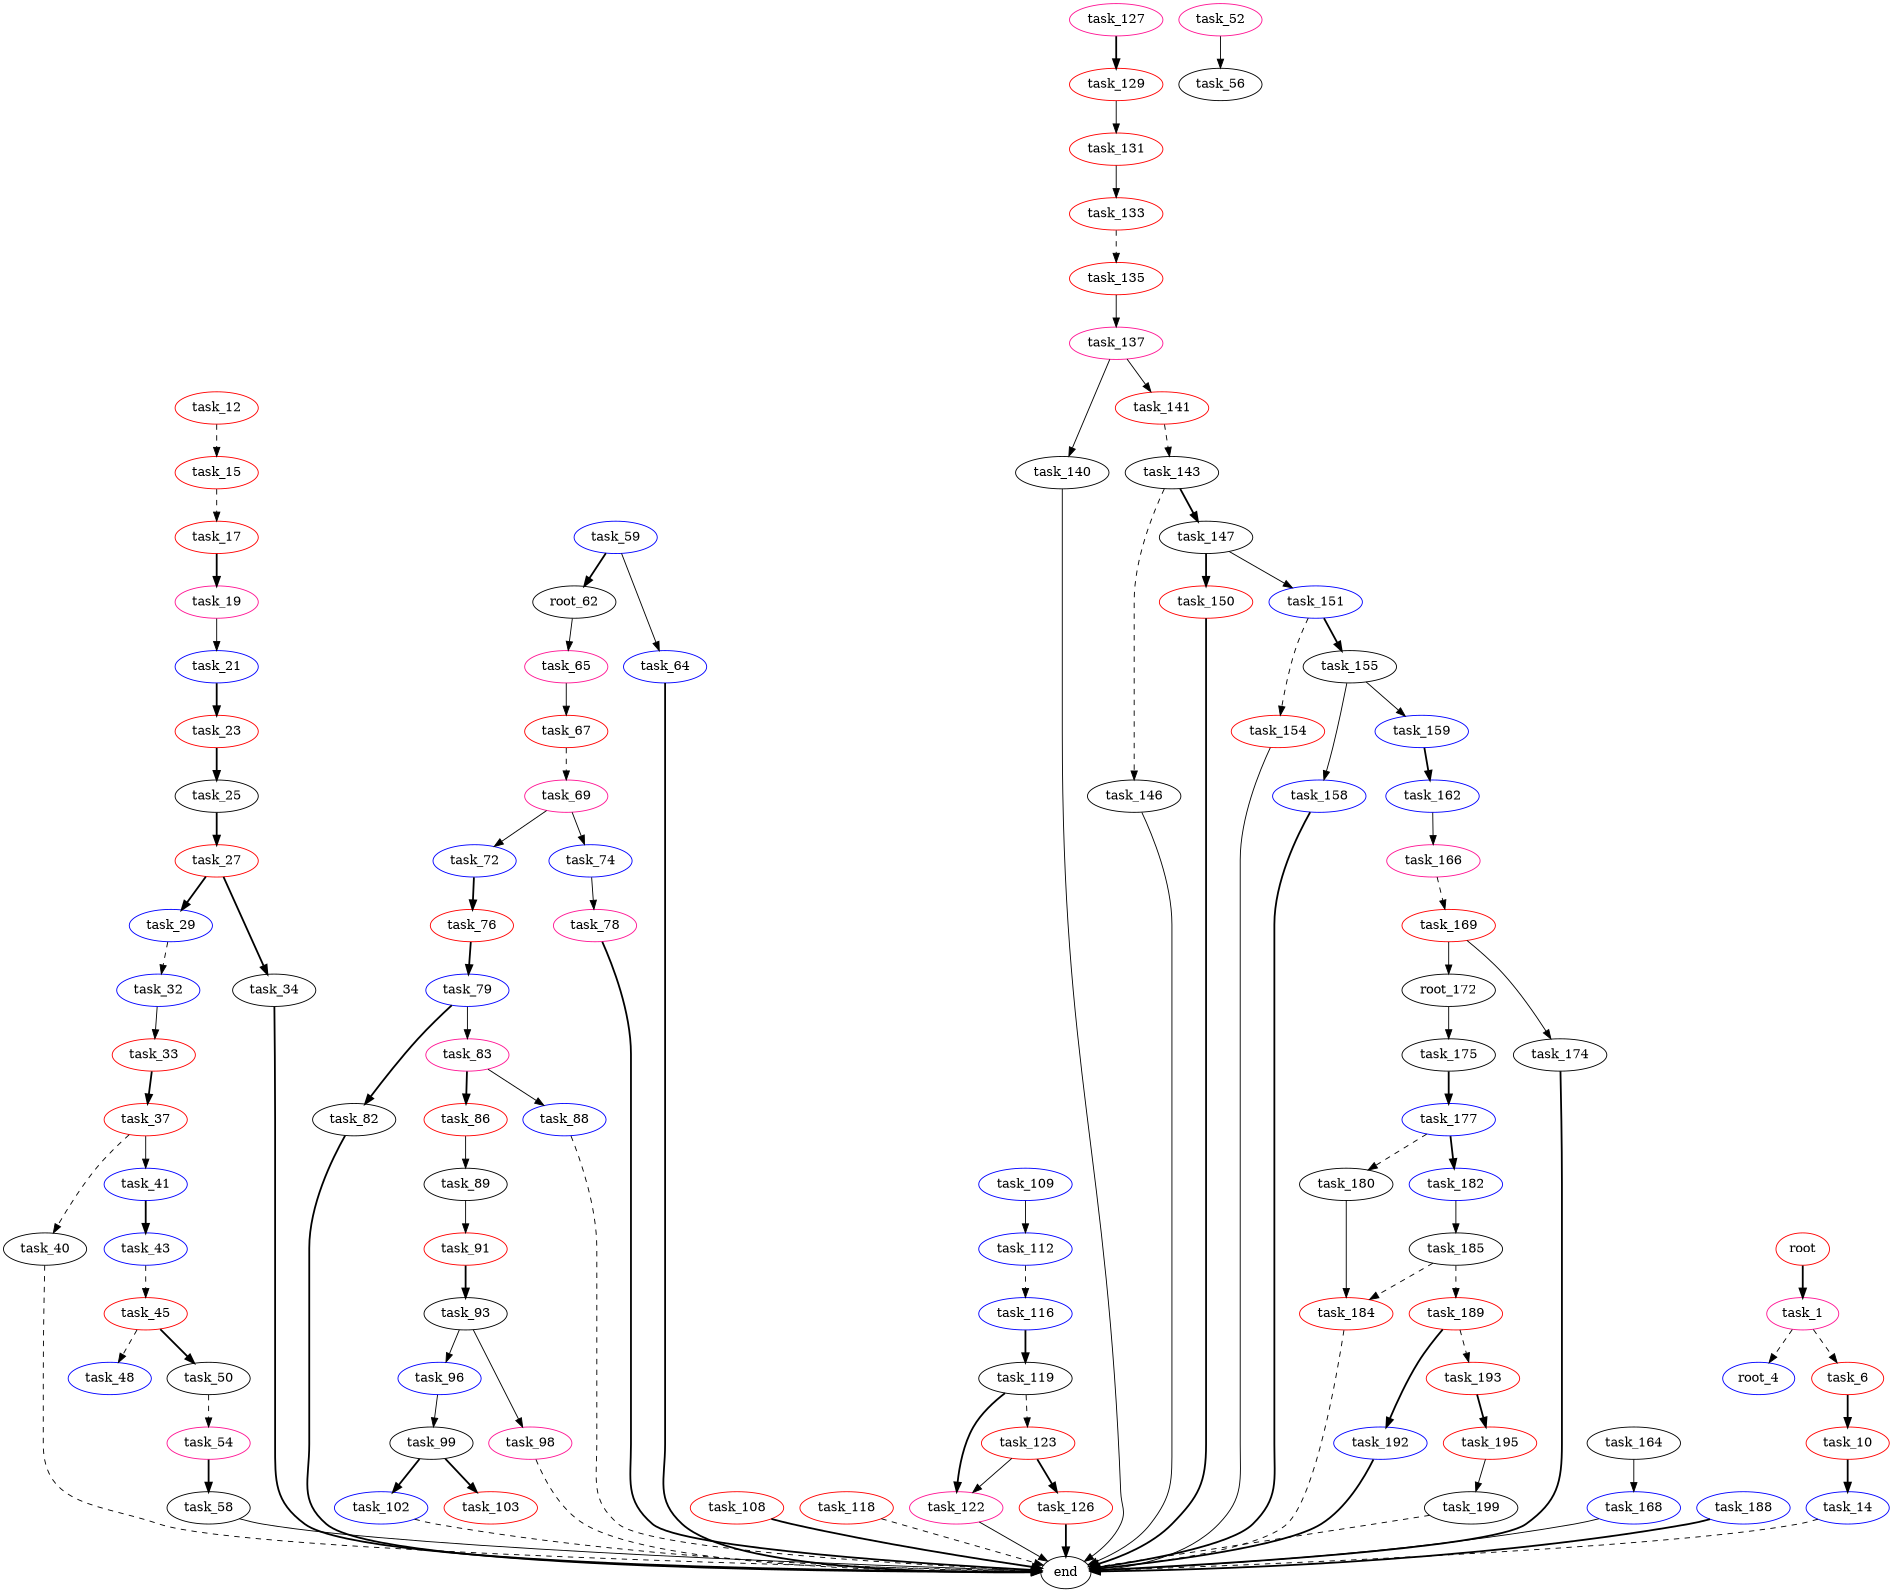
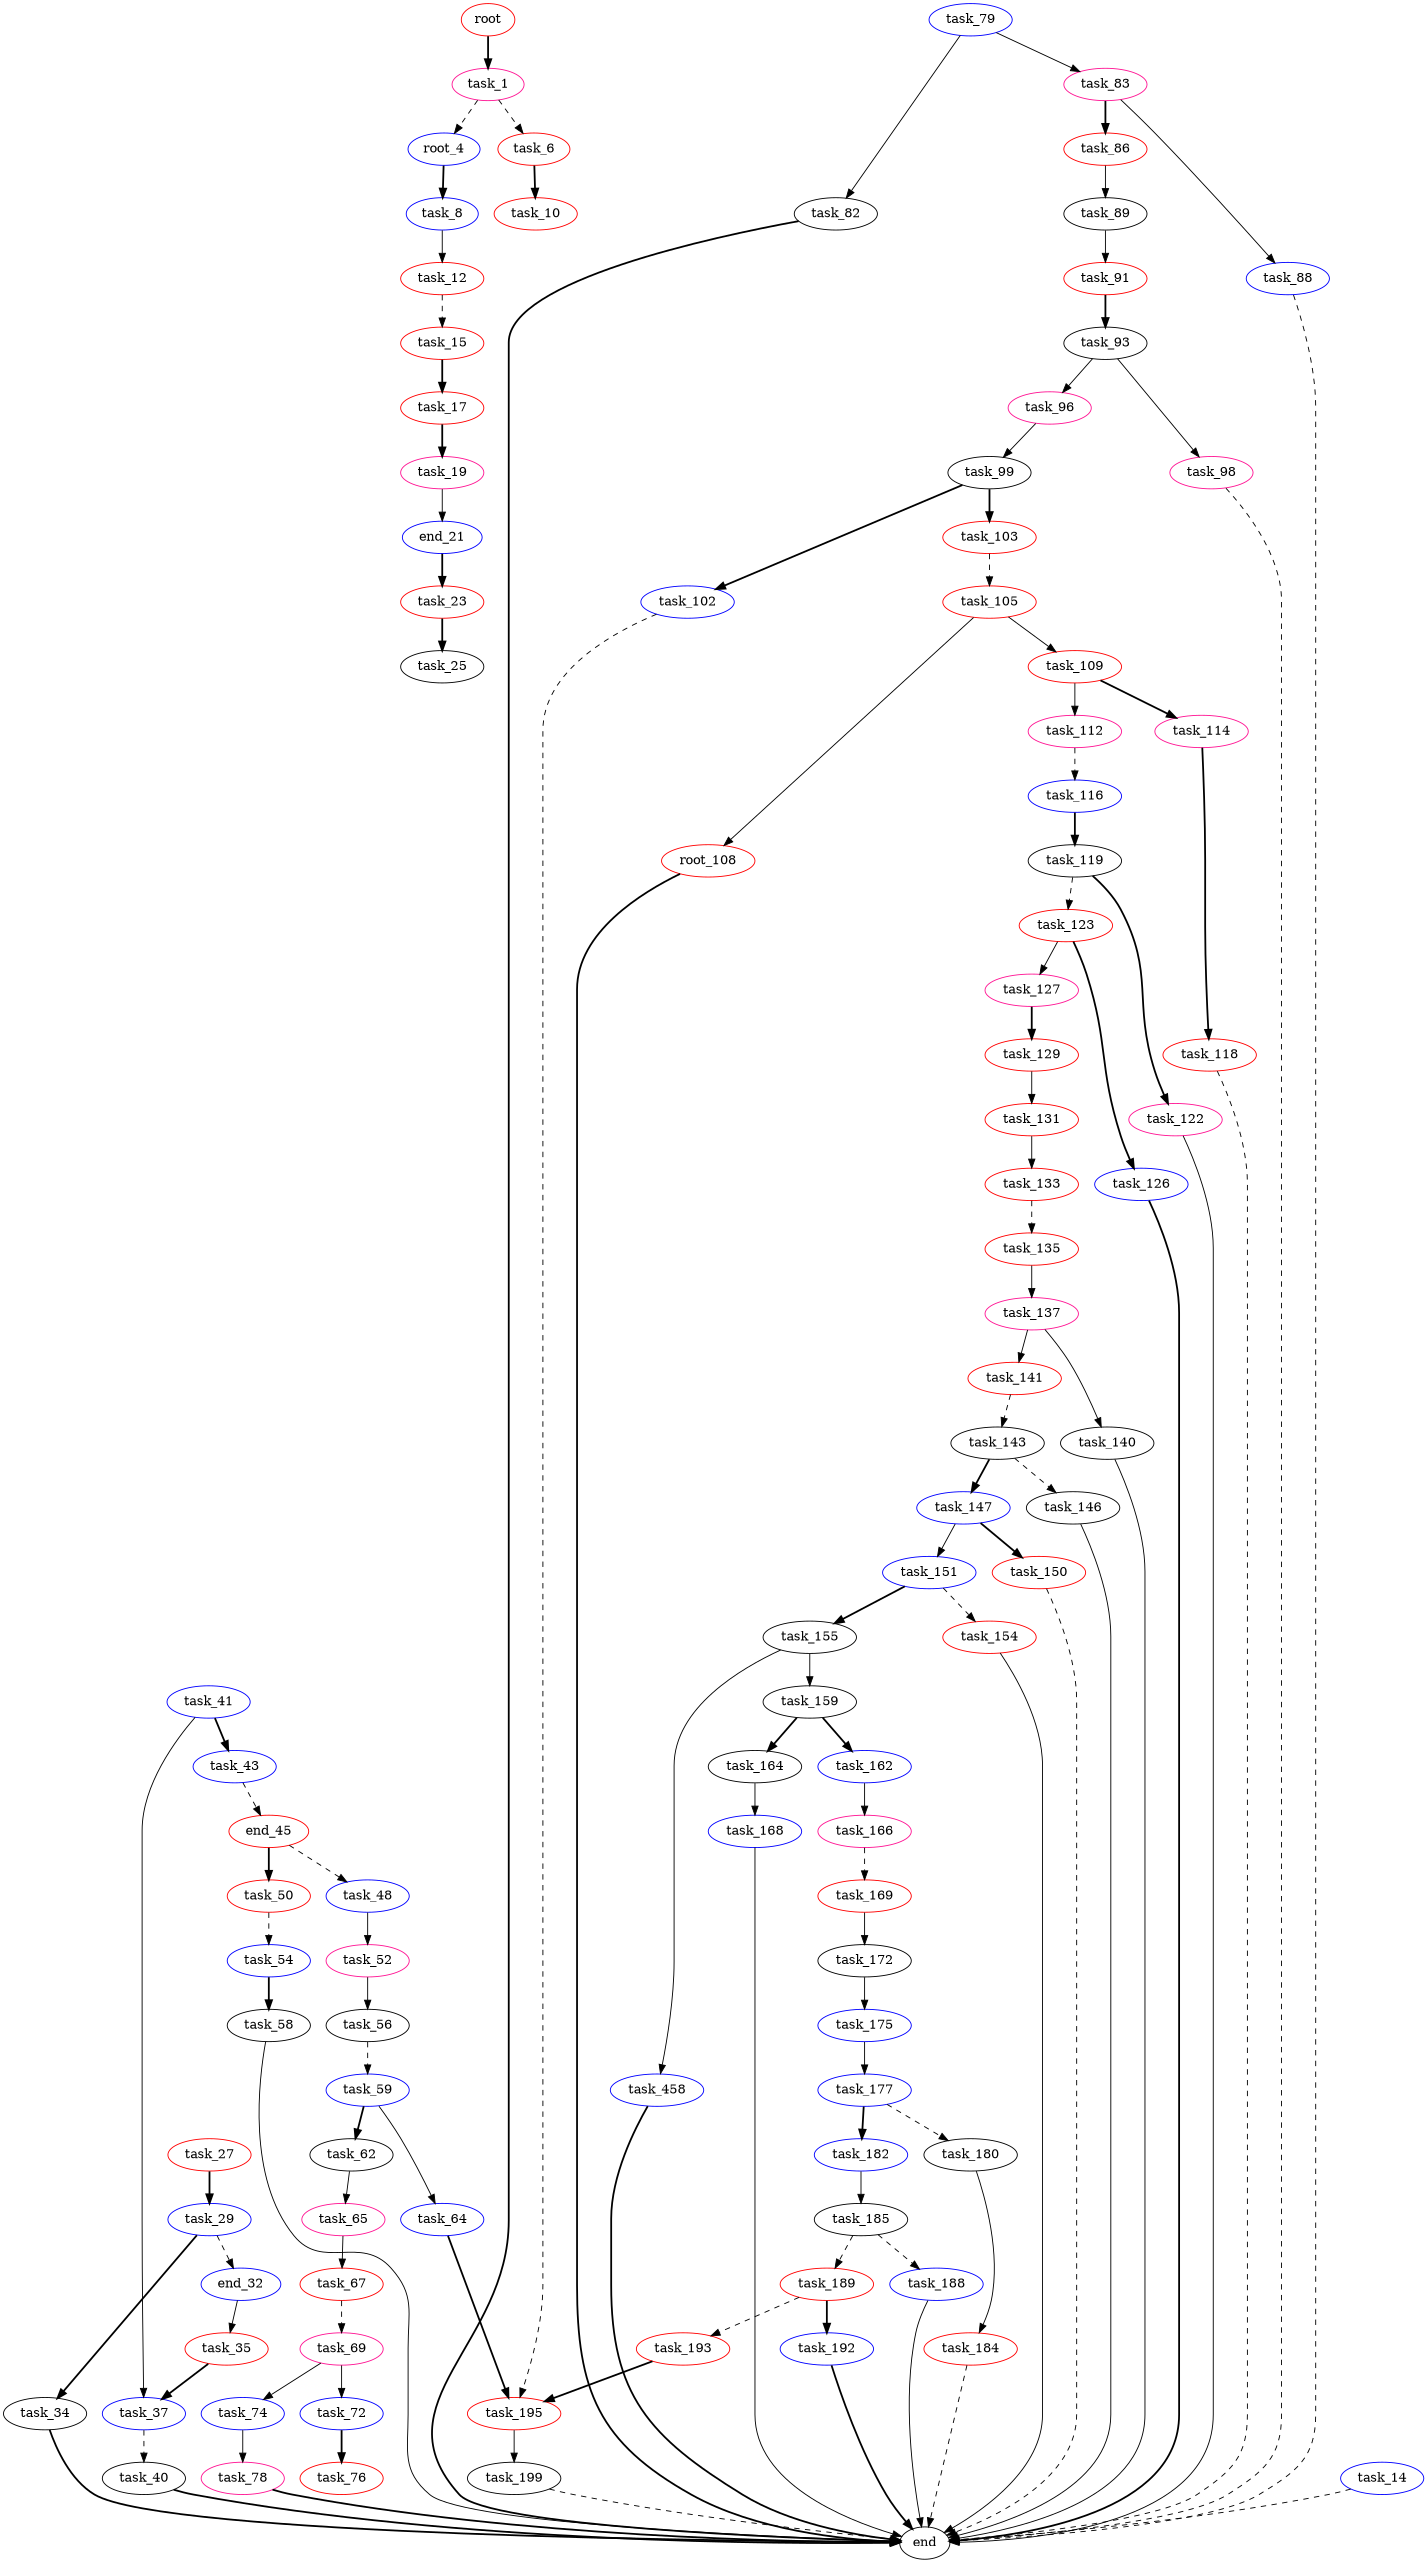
none -> (442, 214)
(217, 501) -> (442, 371)
(1206, 537) -> (963, 1508)
(574, 602) -> (351, 2155)
none -> (989, 602)
(217, 667) -> (442, 537)
none -> (1202, 731)
(1422, 731) -> (810, 1702)
(1319, 796) -> (657, 2090)
(217, 824) -> none
(244, 921) -> (130, 2313)
(470, 954) -> none
(158, 990) -> (241, 2284)
(1449, 990) -> (865, 1961)
(409, 1049) -> (906, 113)
(154, 1055) -> (227, 2349)
(1449, 1055) -> (865, 2025)
(1560, 1055) -> none
(1449, 1083) -> (865, 2053)
(1206, 1119) -> (1077, 2089)
(146, 1120) -> (144, 2414)
(146, 1148) -> (142, 2046)
(1025, 1184) -> (1075, 667)
(1025, 1249) -> (1075, 731)
(1405, 1279) -> (895, 2249)
(665, 1285) -> (477, 2312)
(146, 1314) -> (269, 1831)
(209, 1378) -> (269, 1896)
(440, 1378) -> (1050, 408)
(209, 1443) -> (269, 1961)
(1848, 1471) -> none
(996, 1472) -> (1051, 954)
(737, 1508) -> (708, 861)
(1066, 1508) -> (1141, 1184)
(1559, 1543) -> (909, 2408)
(338, 1545) -> (441, 2526)
(598, 1546) -> (543, 1475)
none -> (785, 1731)
none -> (368, 1924)
none -> (368, 2053)
